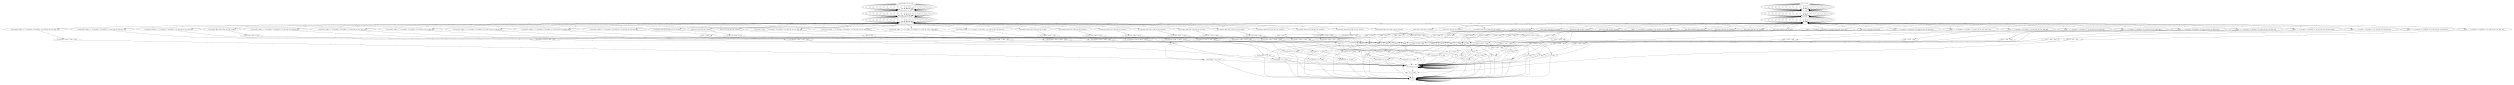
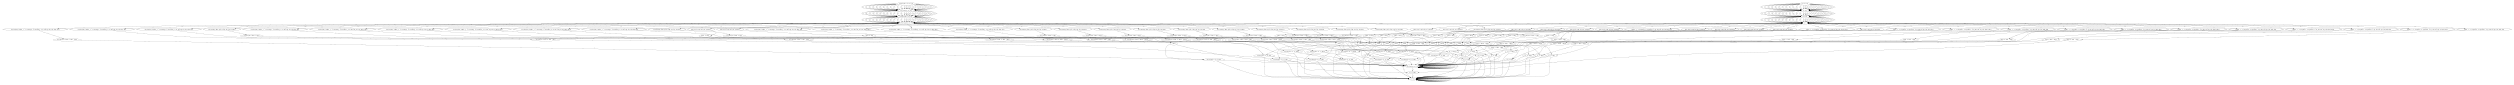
none -> (1300, 36)
